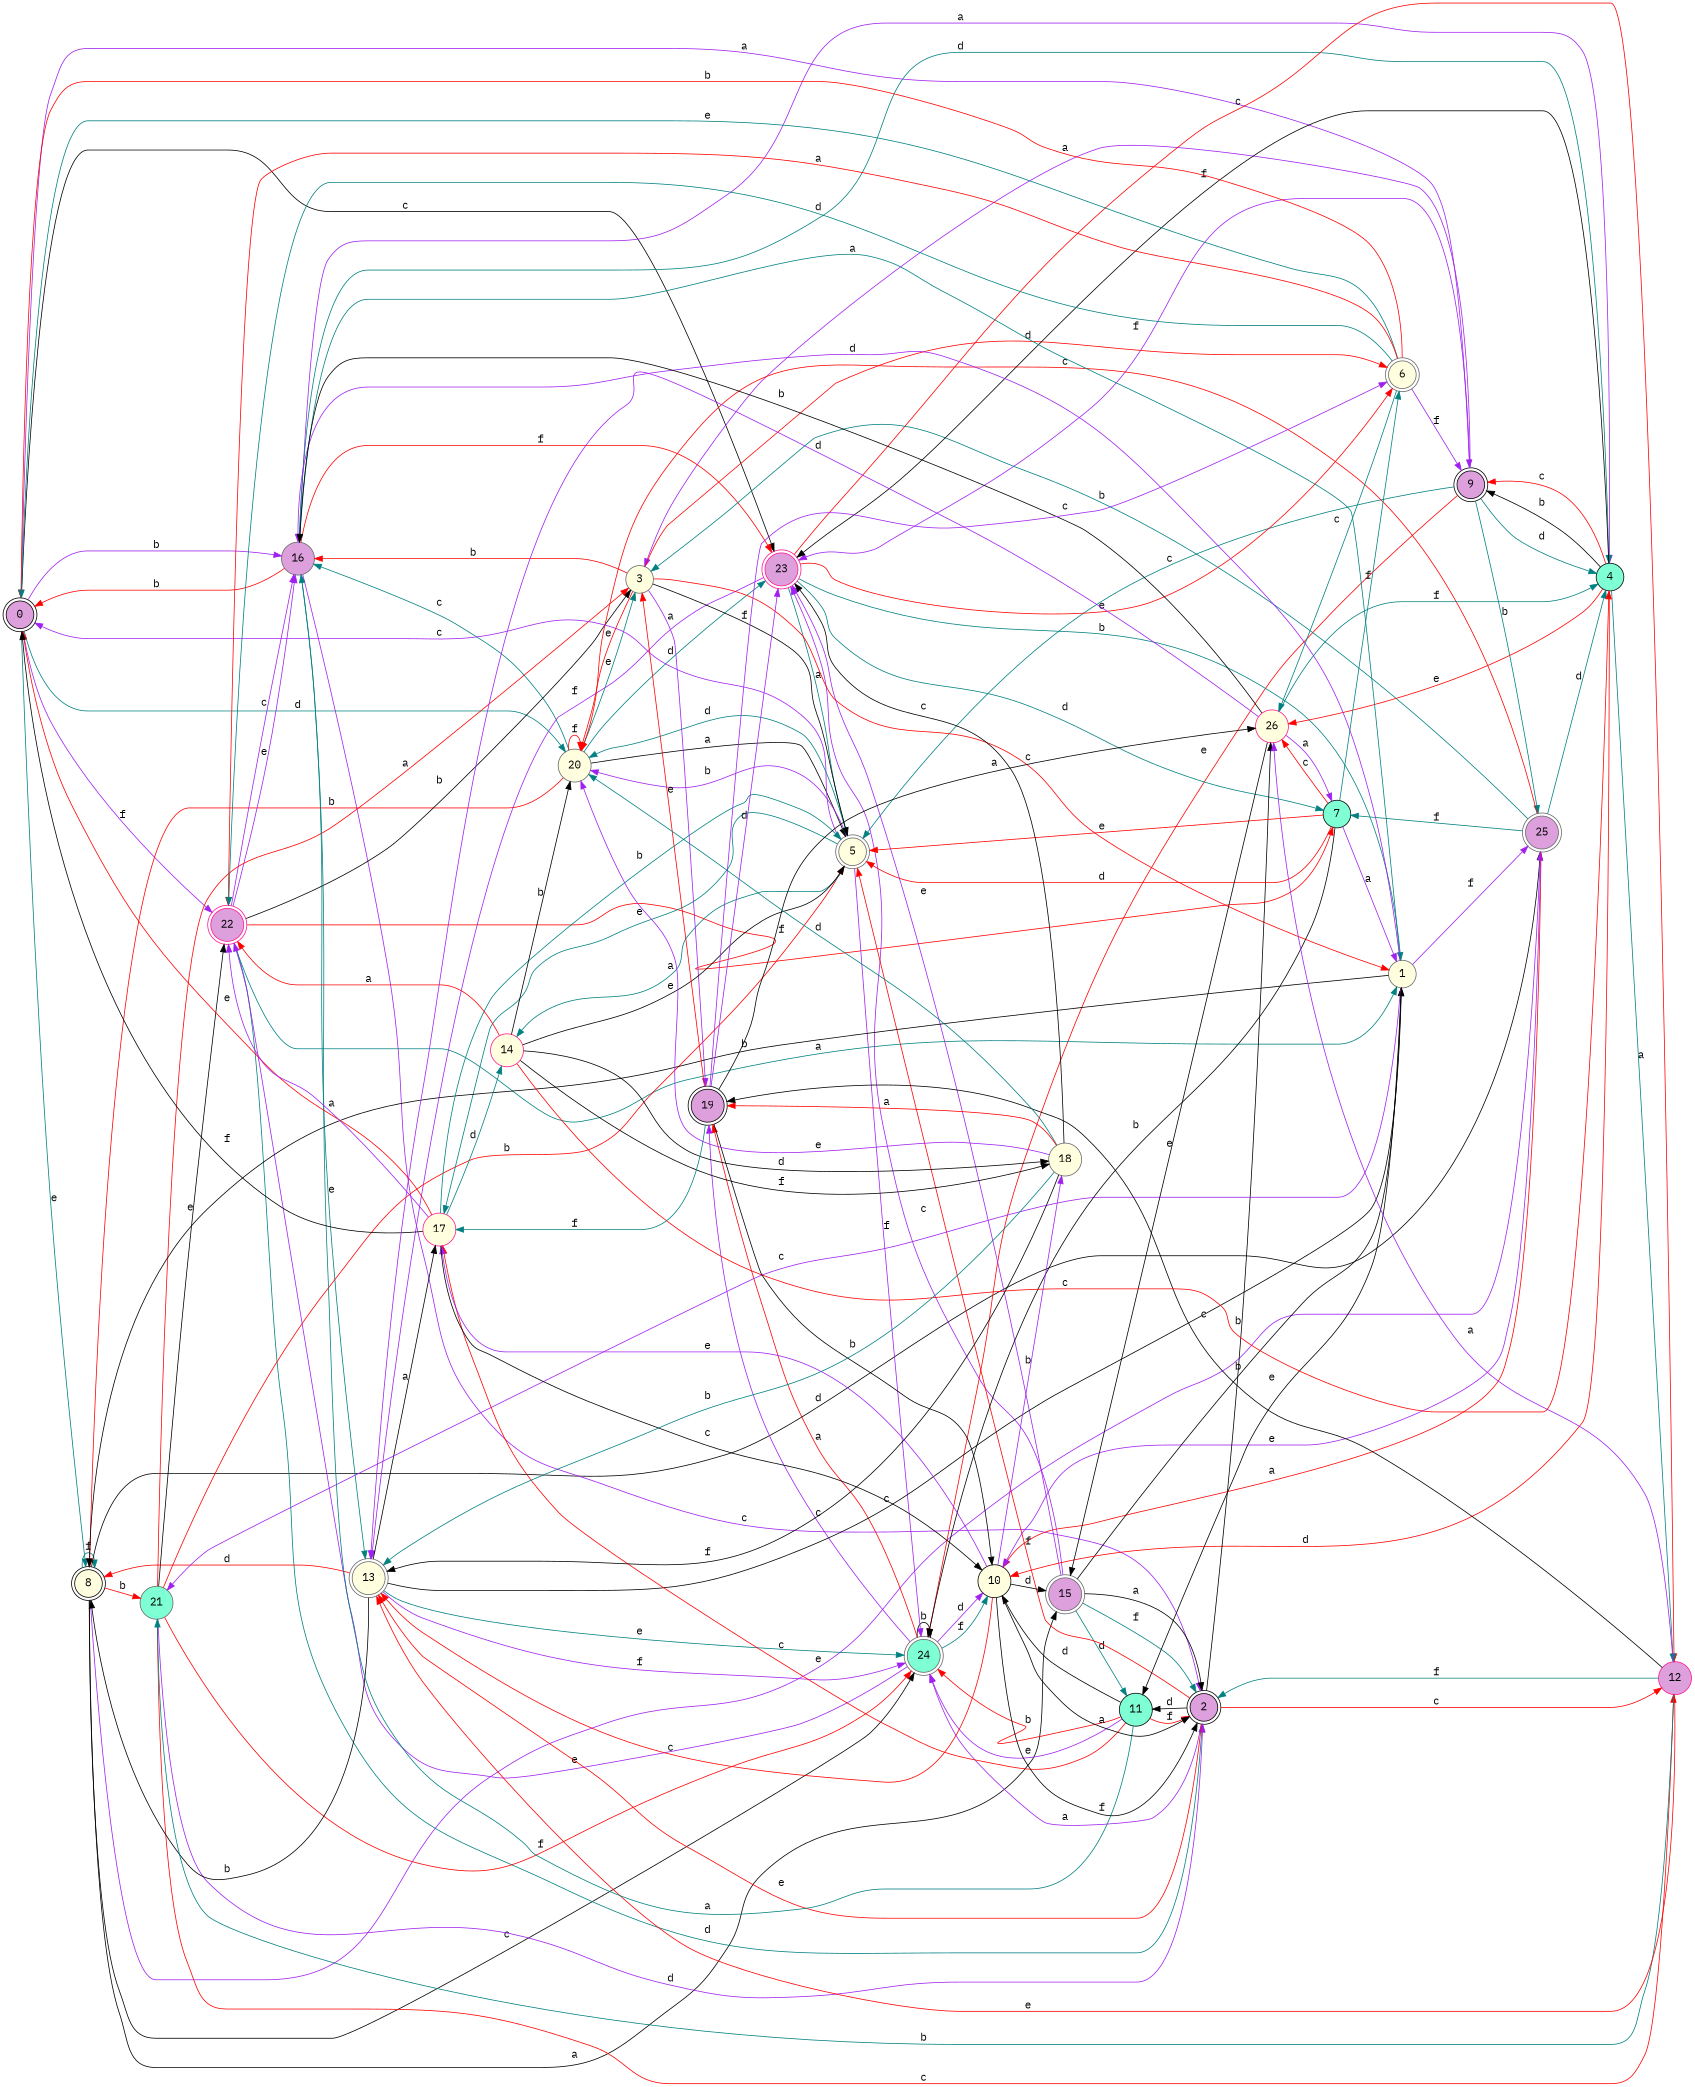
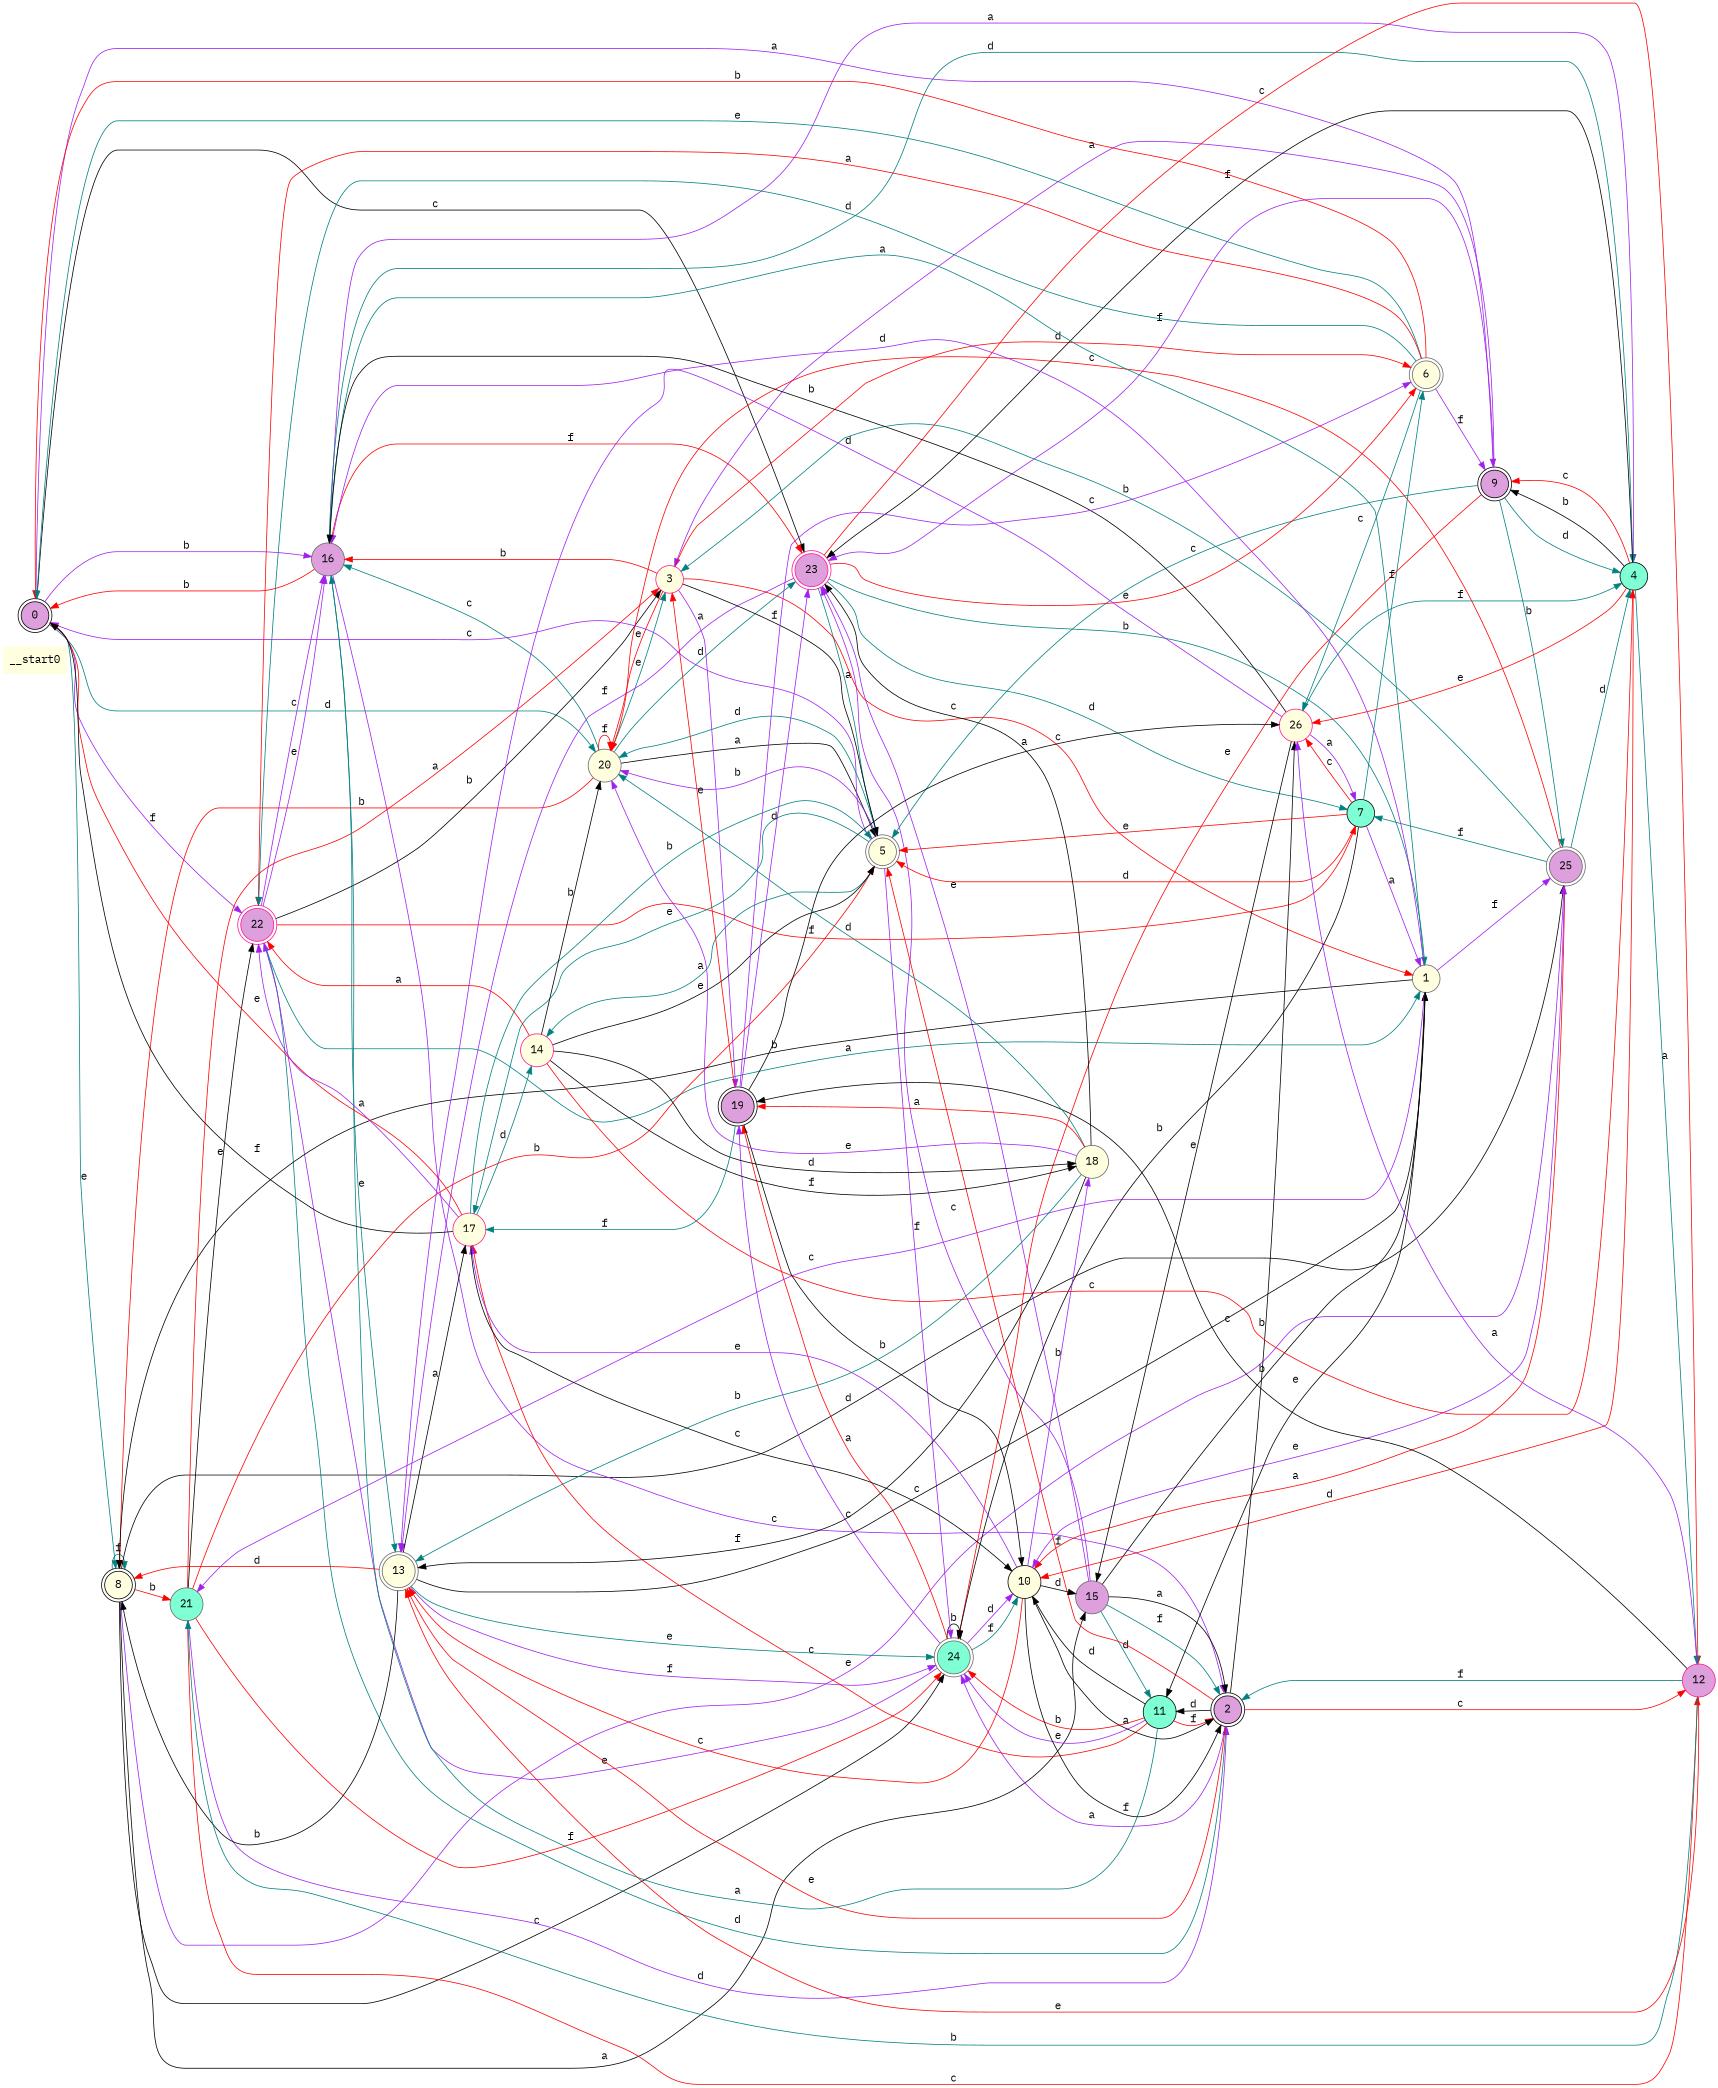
(640, 579) -> (670, 579)
none -> (35, 660)
(1065, 1594) -> (1092, 1597)
